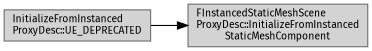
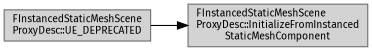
(77, 25) -> (77, 25)
